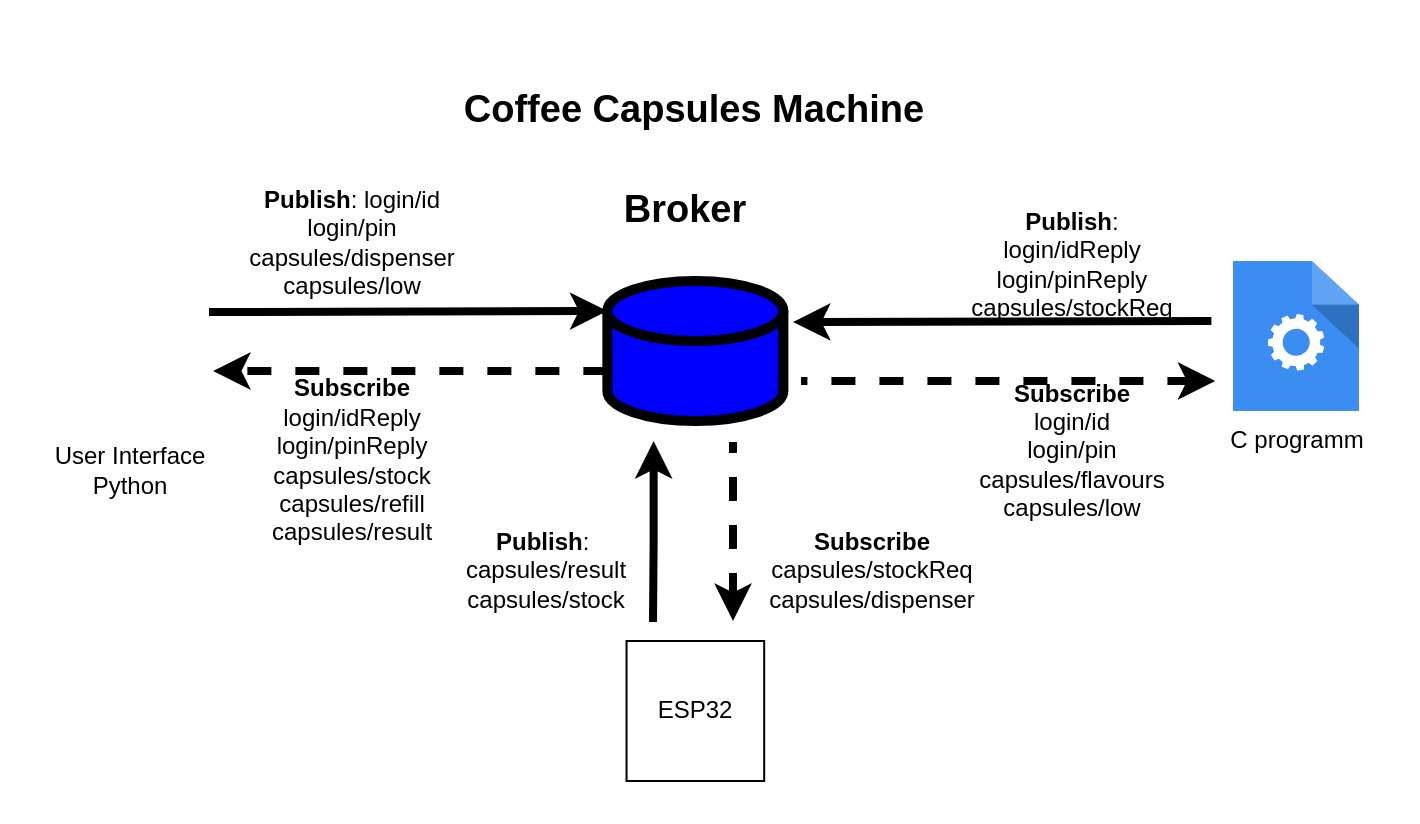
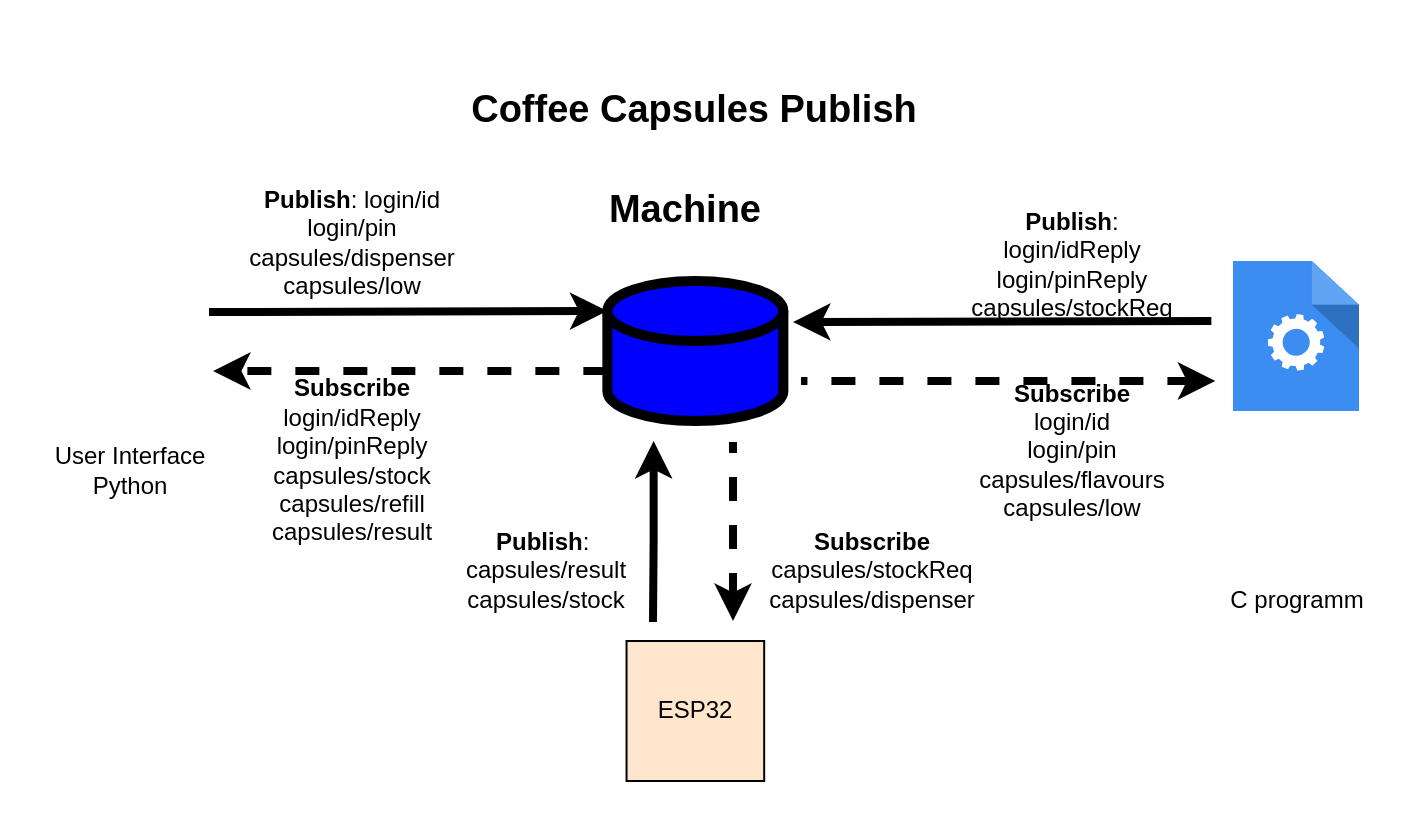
(695, 111) -> (695, 111)
(686, 211) -> (686, 211)
(1296, 441) -> (1296, 601)
(695, 711) -> (695, 711)
